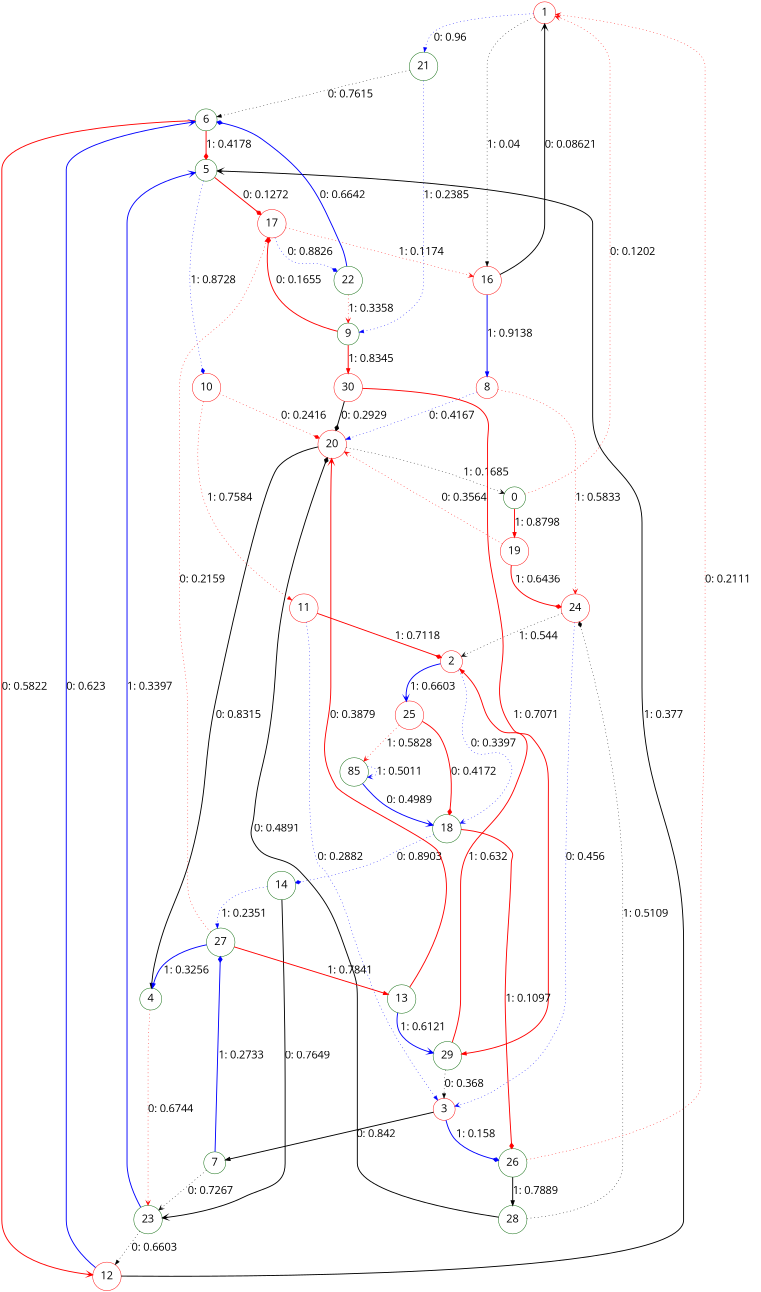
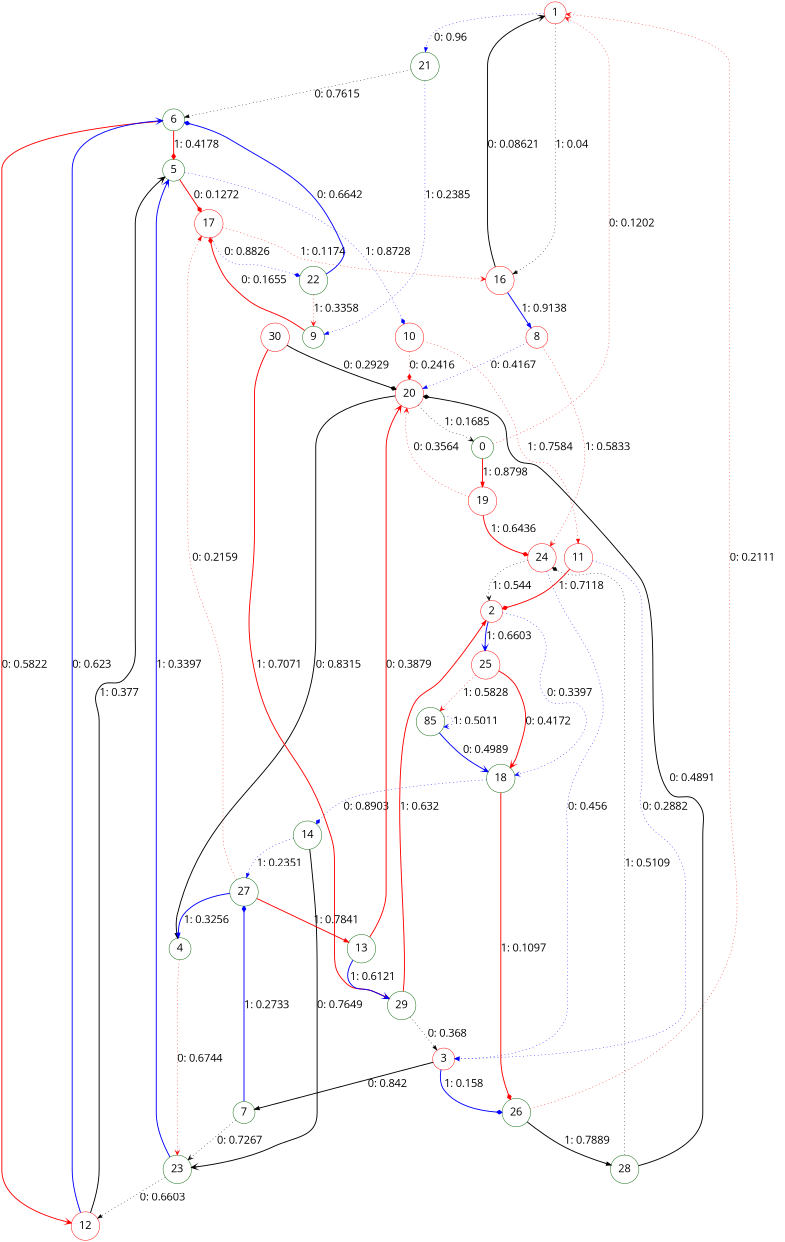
(348, 357) -> none
(449, 760) -> (525, 714)
